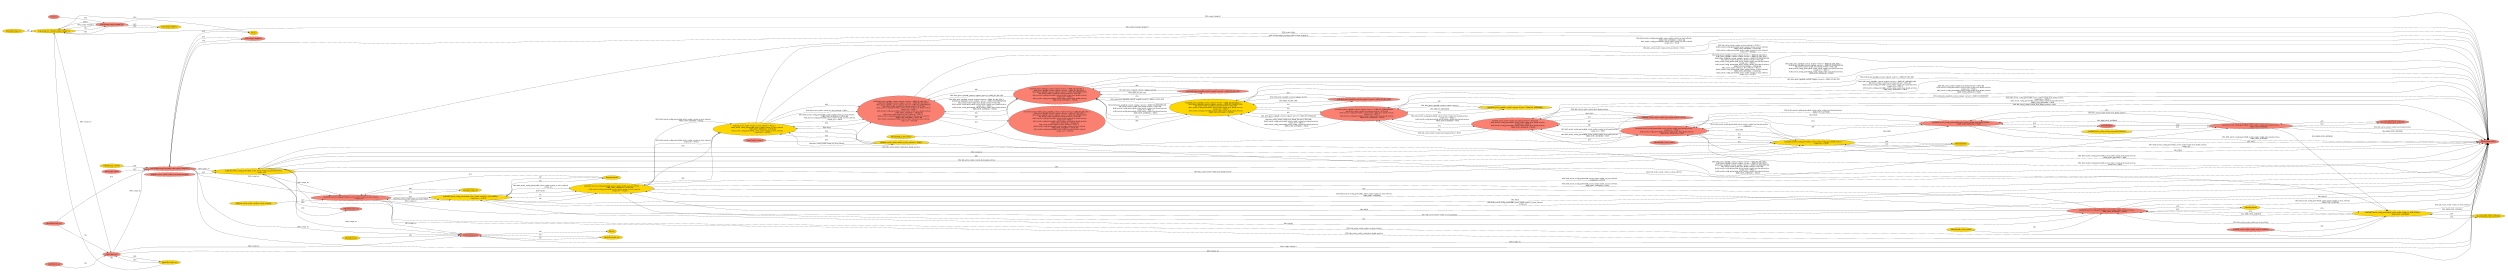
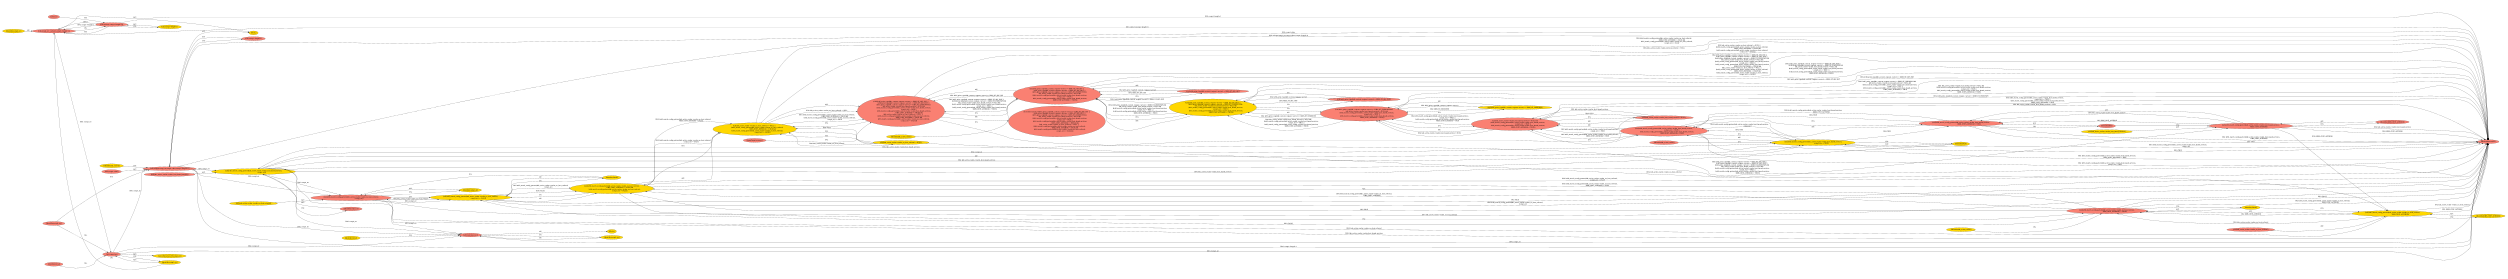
(54, 31) -> (54, 31)
none -> (170, 256)
